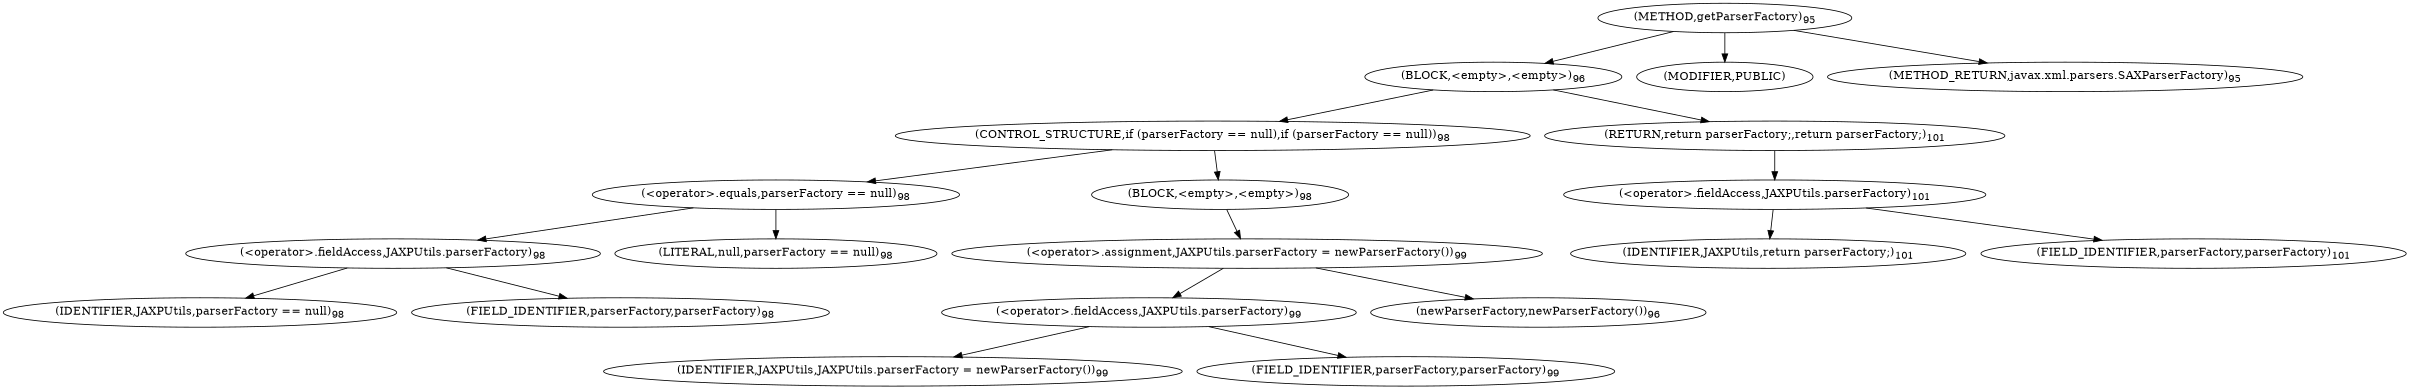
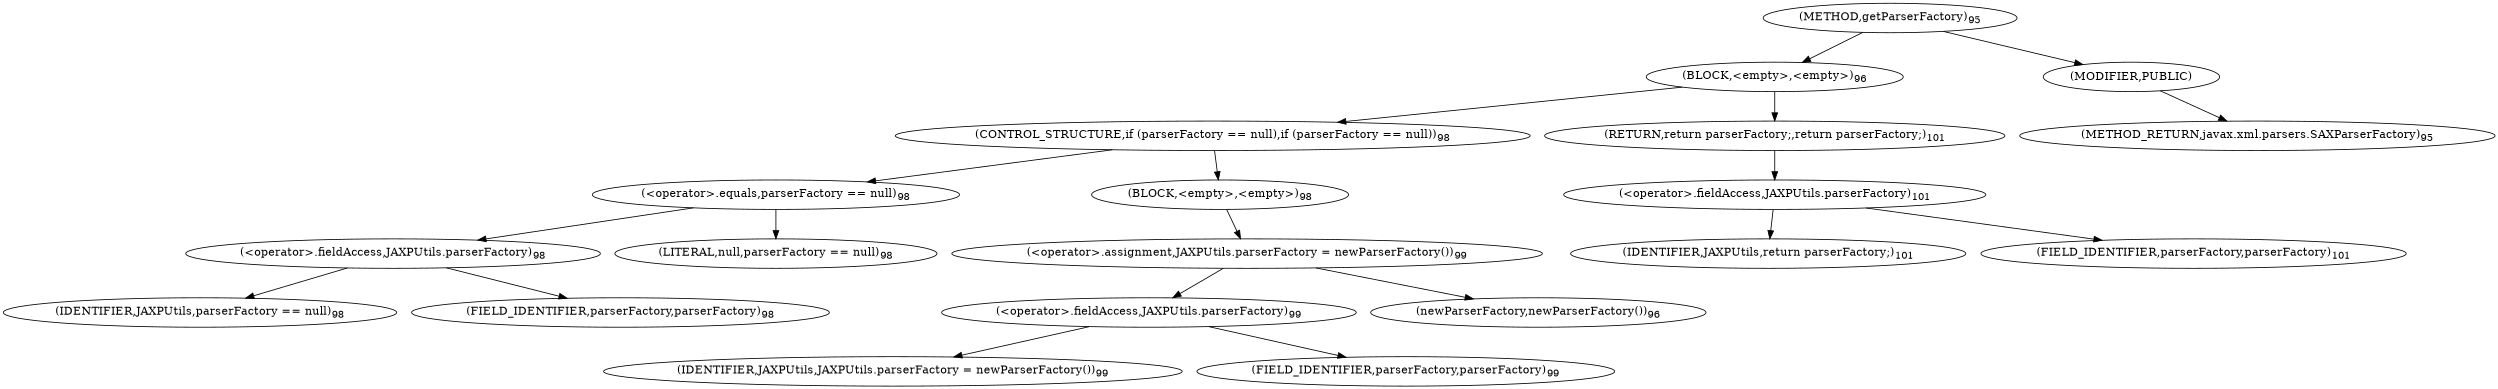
(1886, 46) -> (2190, 104)
